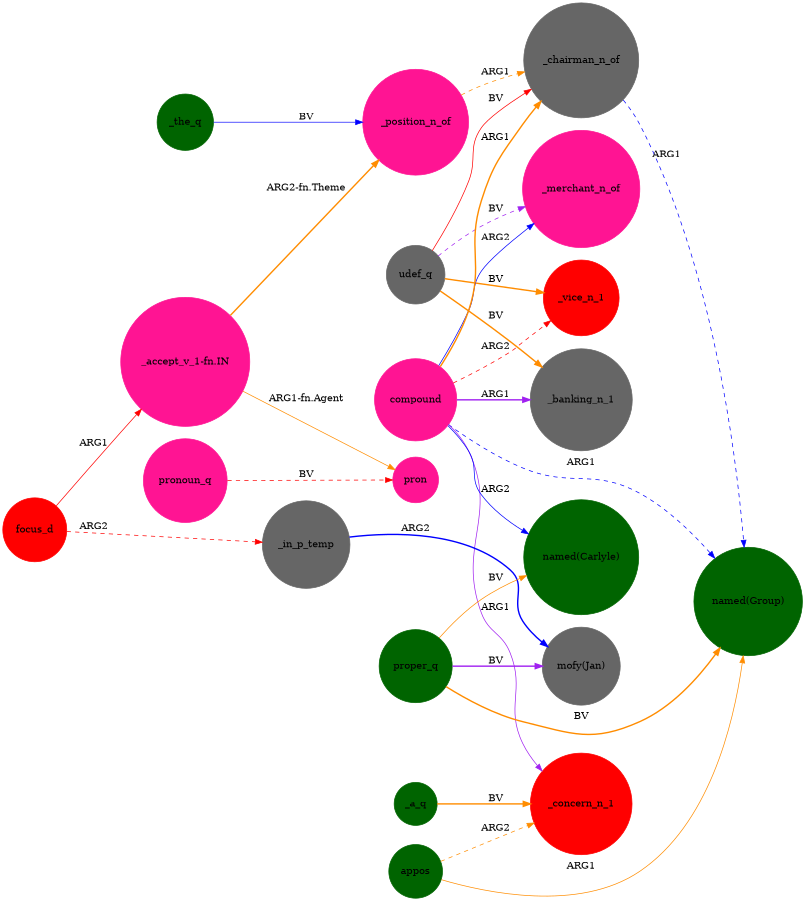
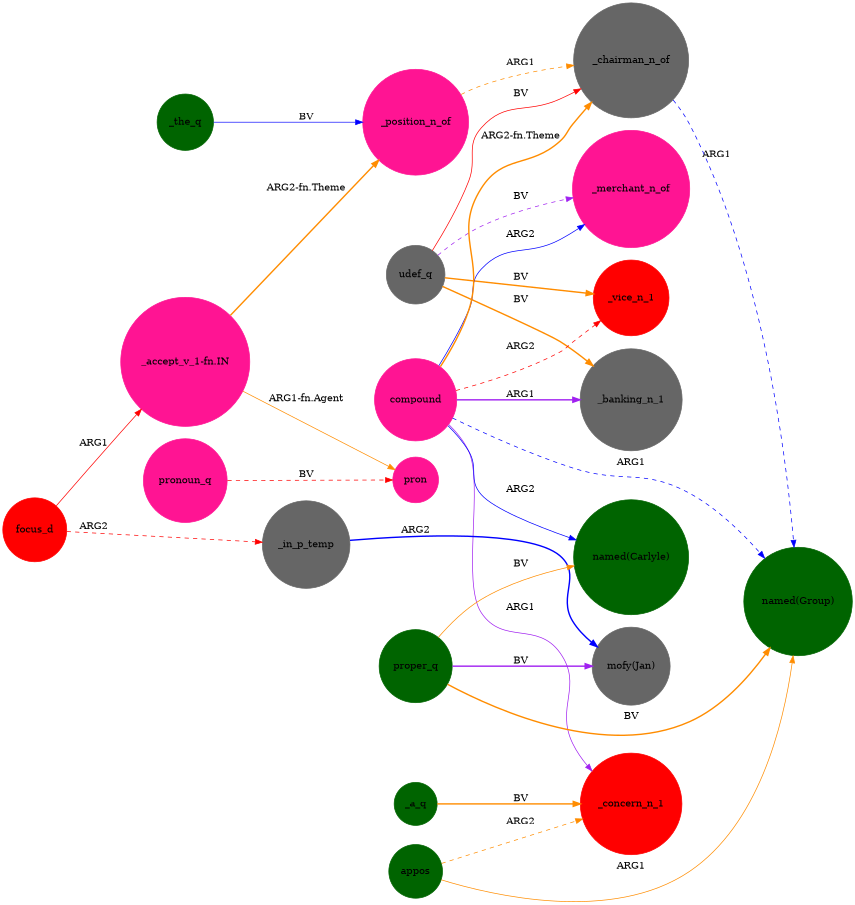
(496, 137) -> (521, 136)
